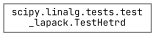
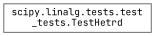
(78, 18) -> (78, 18)
